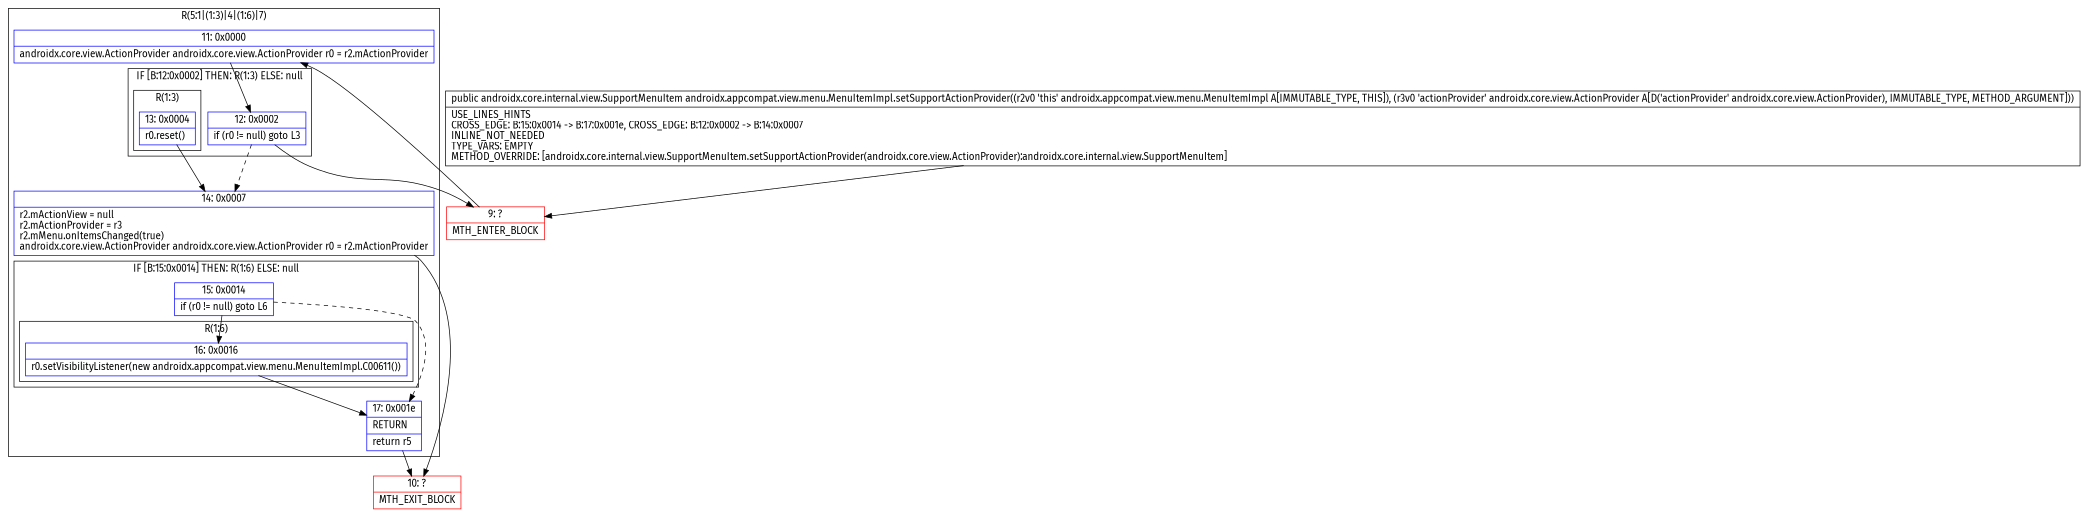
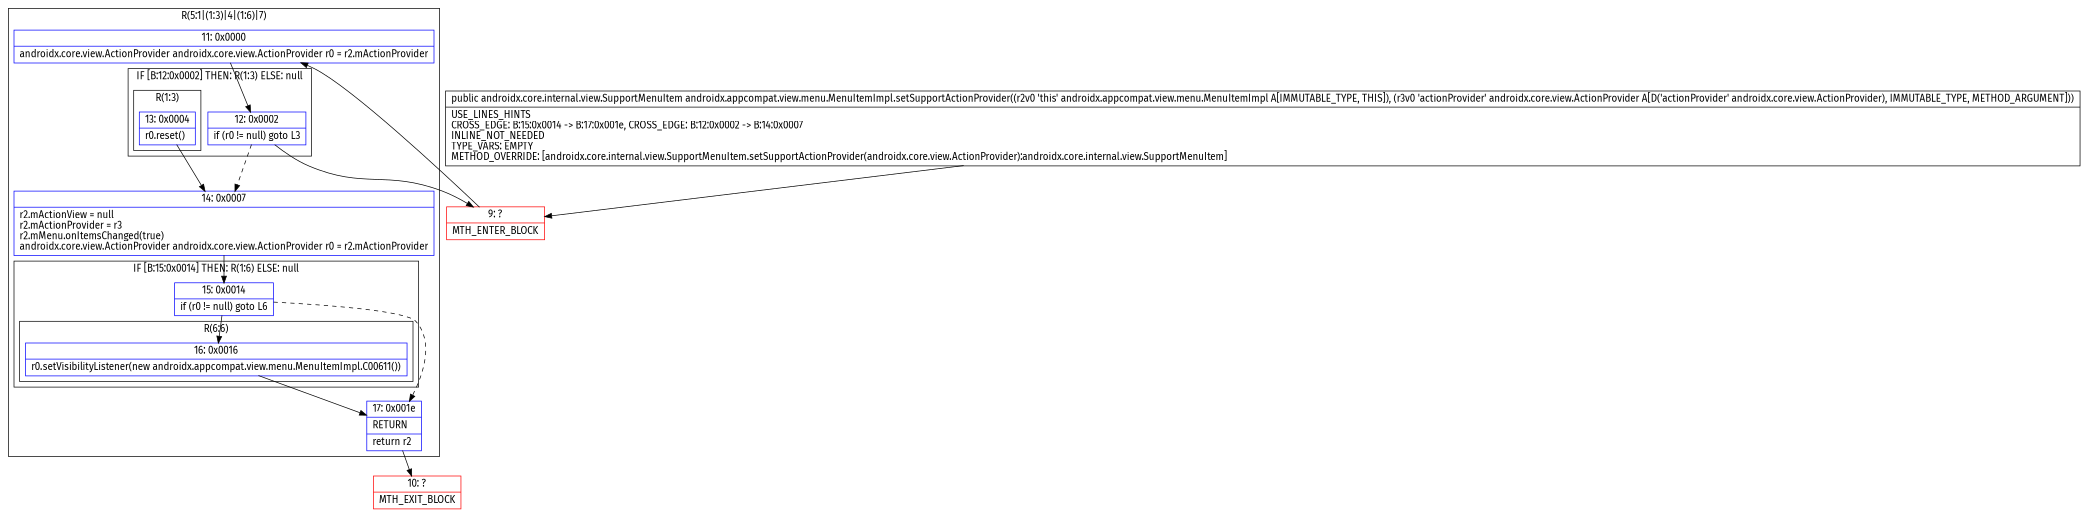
(216, 329) -> (216, 329)
(450, 359) -> (224, 266)
(392, 442) -> (392, 442)
